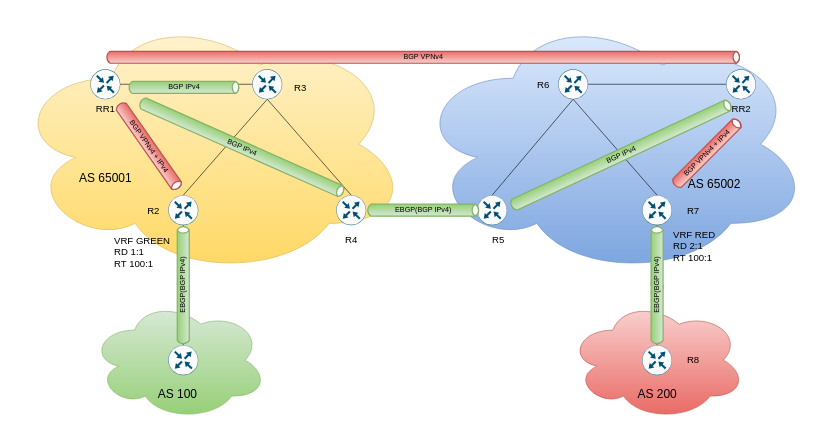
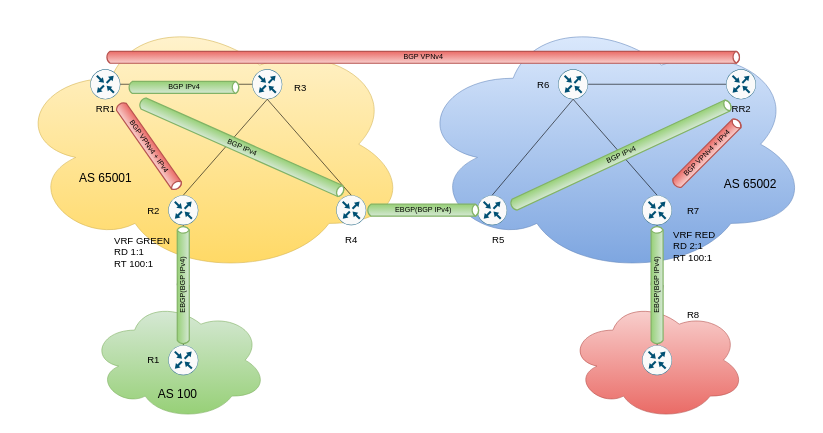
(714, 183) -> (750, 183)
none -> (153, 360)
(693, 360) -> (693, 315)
(657, 393) -> none
